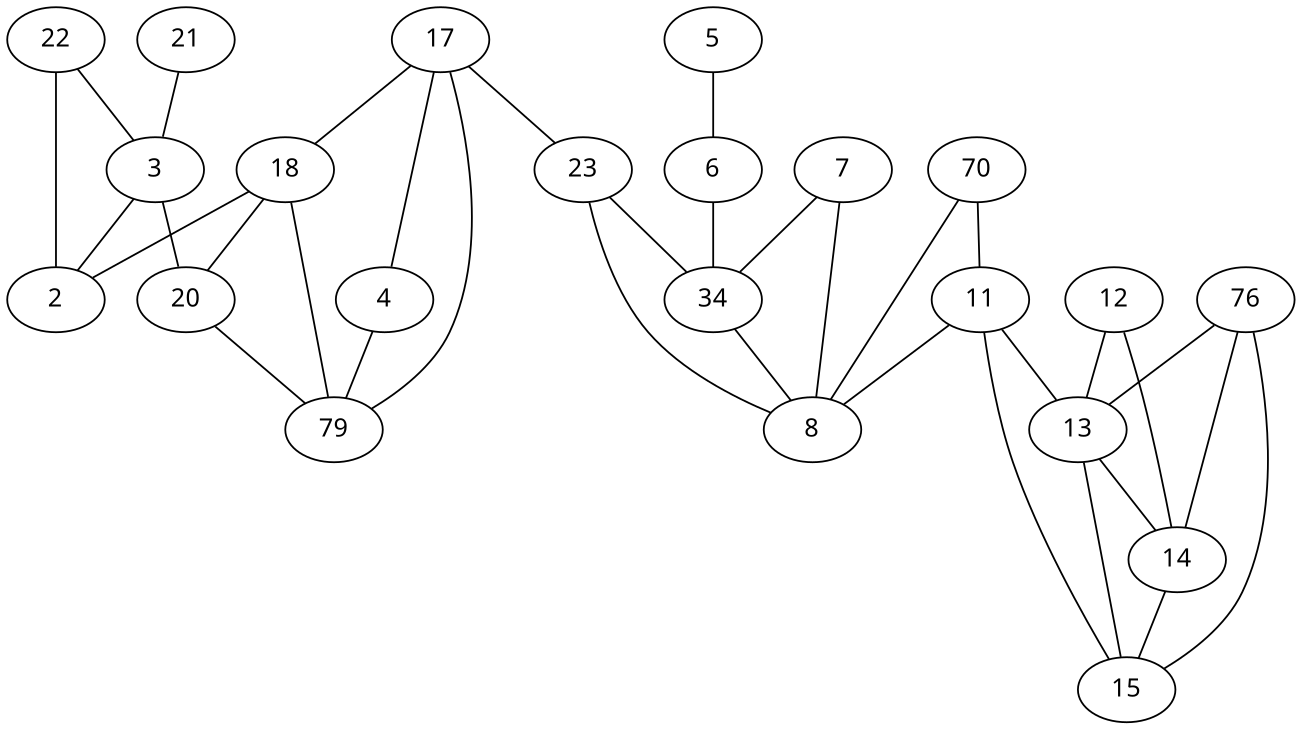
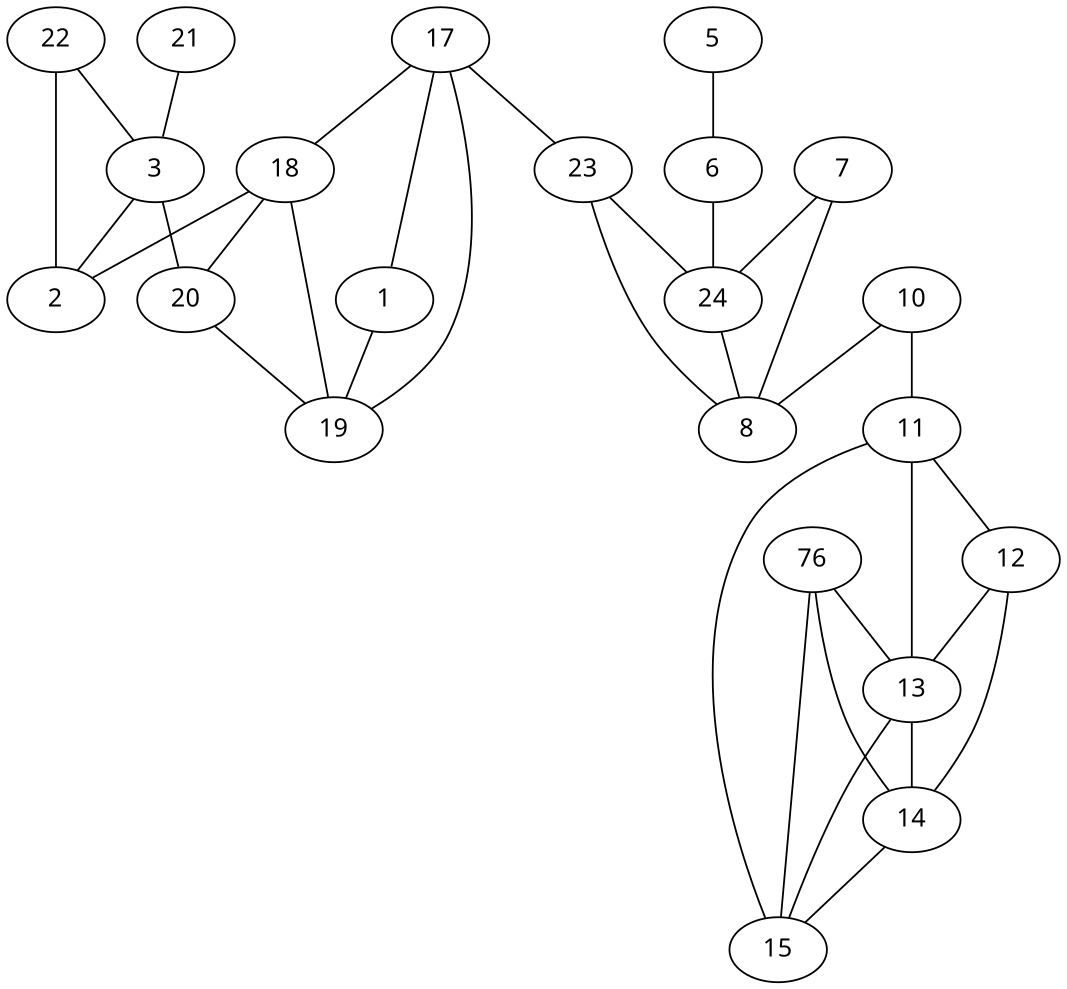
(977, 170) -> (912, 300)
(385, 300) -> (385, 300)
(713, 300) -> (713, 300)
(896, 365) -> (961, 495)
(334, 430) -> (334, 430)
